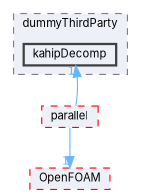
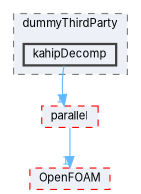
(77, 92) -> (62, 82)
